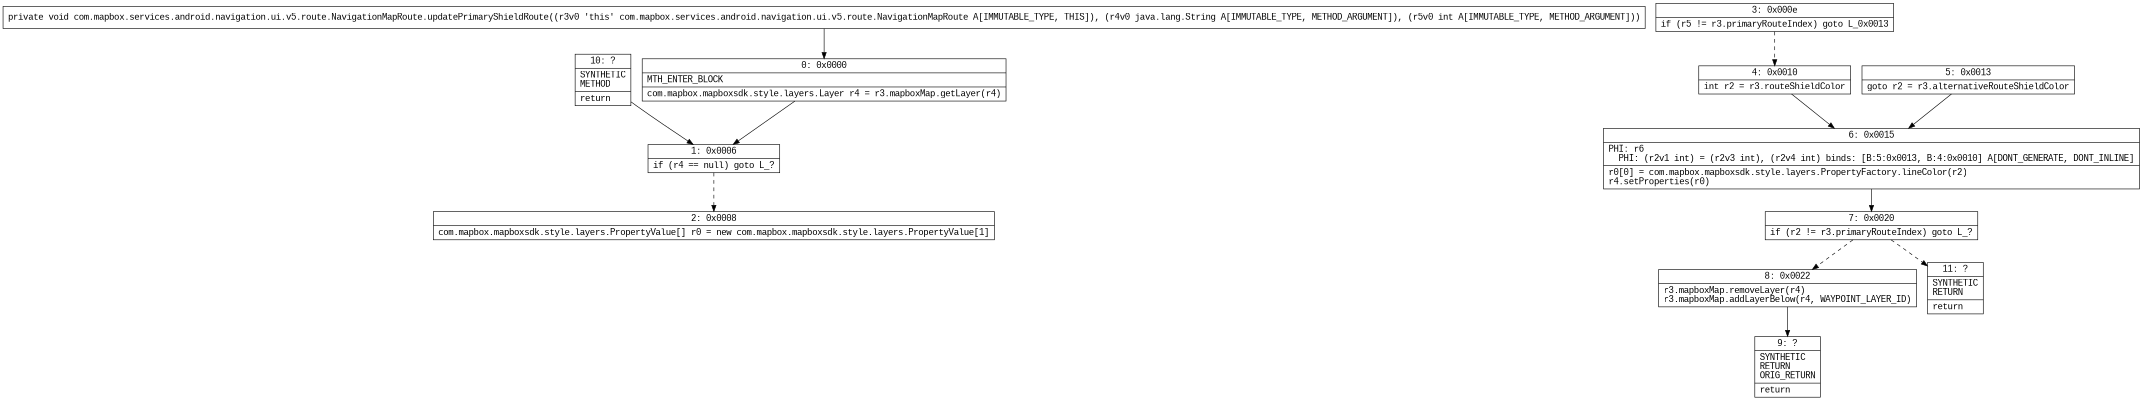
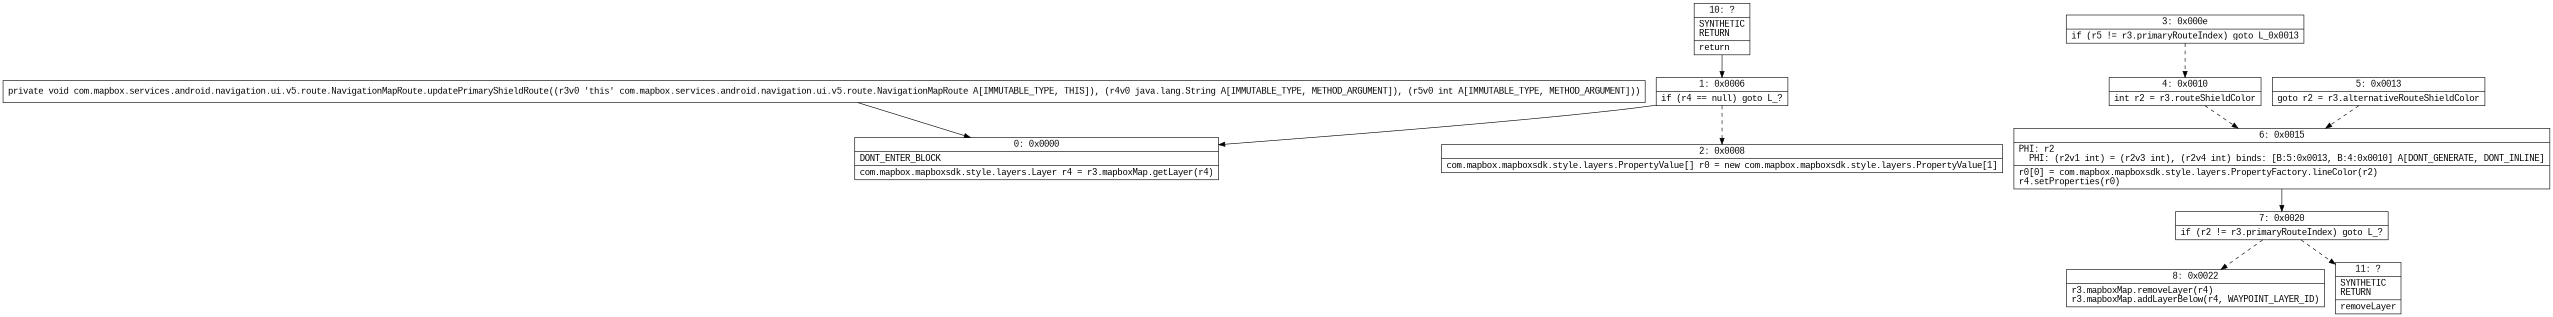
(685, 80) -> (900, 158)
(595, 84) -> (1714, 33)
(1811, 109) -> (2219, 115)
(1932, 109) -> (2345, 115)
(767, 121) -> (1441, 127)
(1629, 149) -> (2039, 149)
(1948, 307) -> (2368, 307)
(1788, 367) -> none
